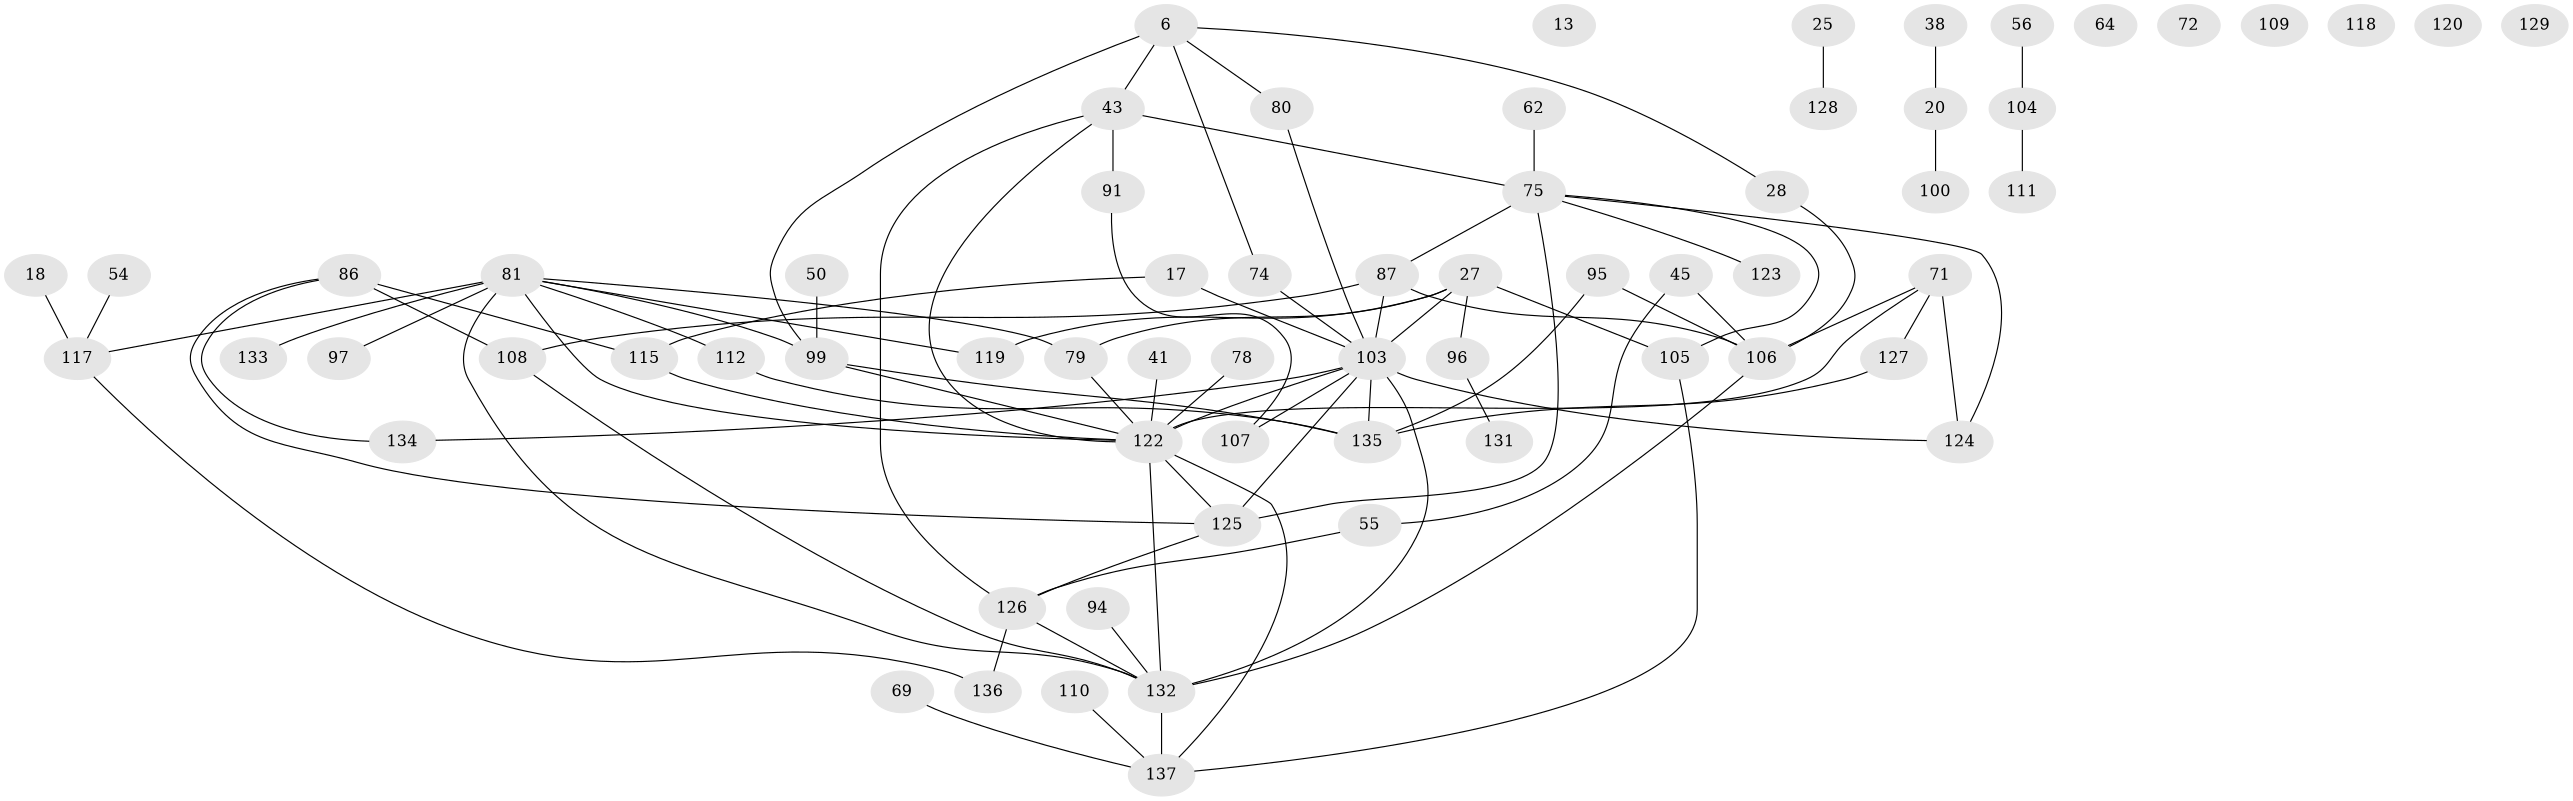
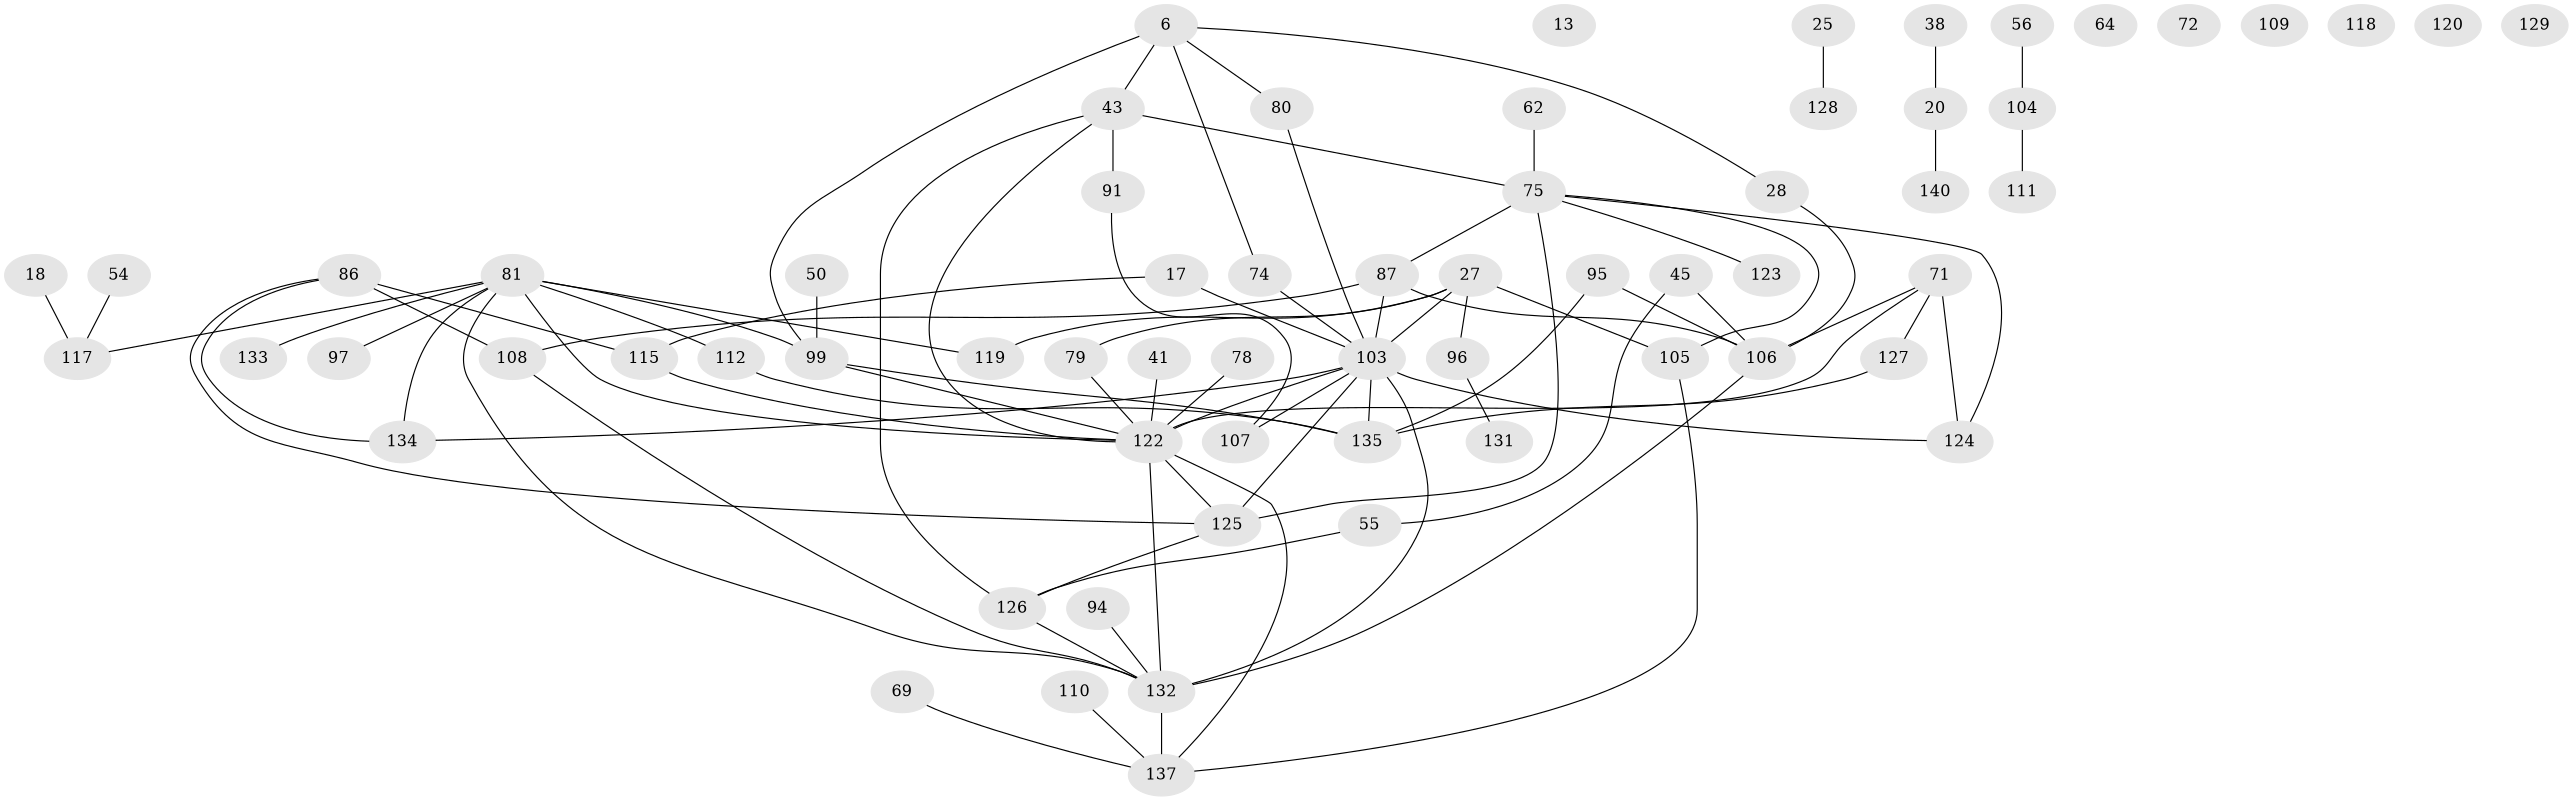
(1936, 192) -> (1936, 192)
(799, 302) -> (427, 343)
(988, 692) -> none
